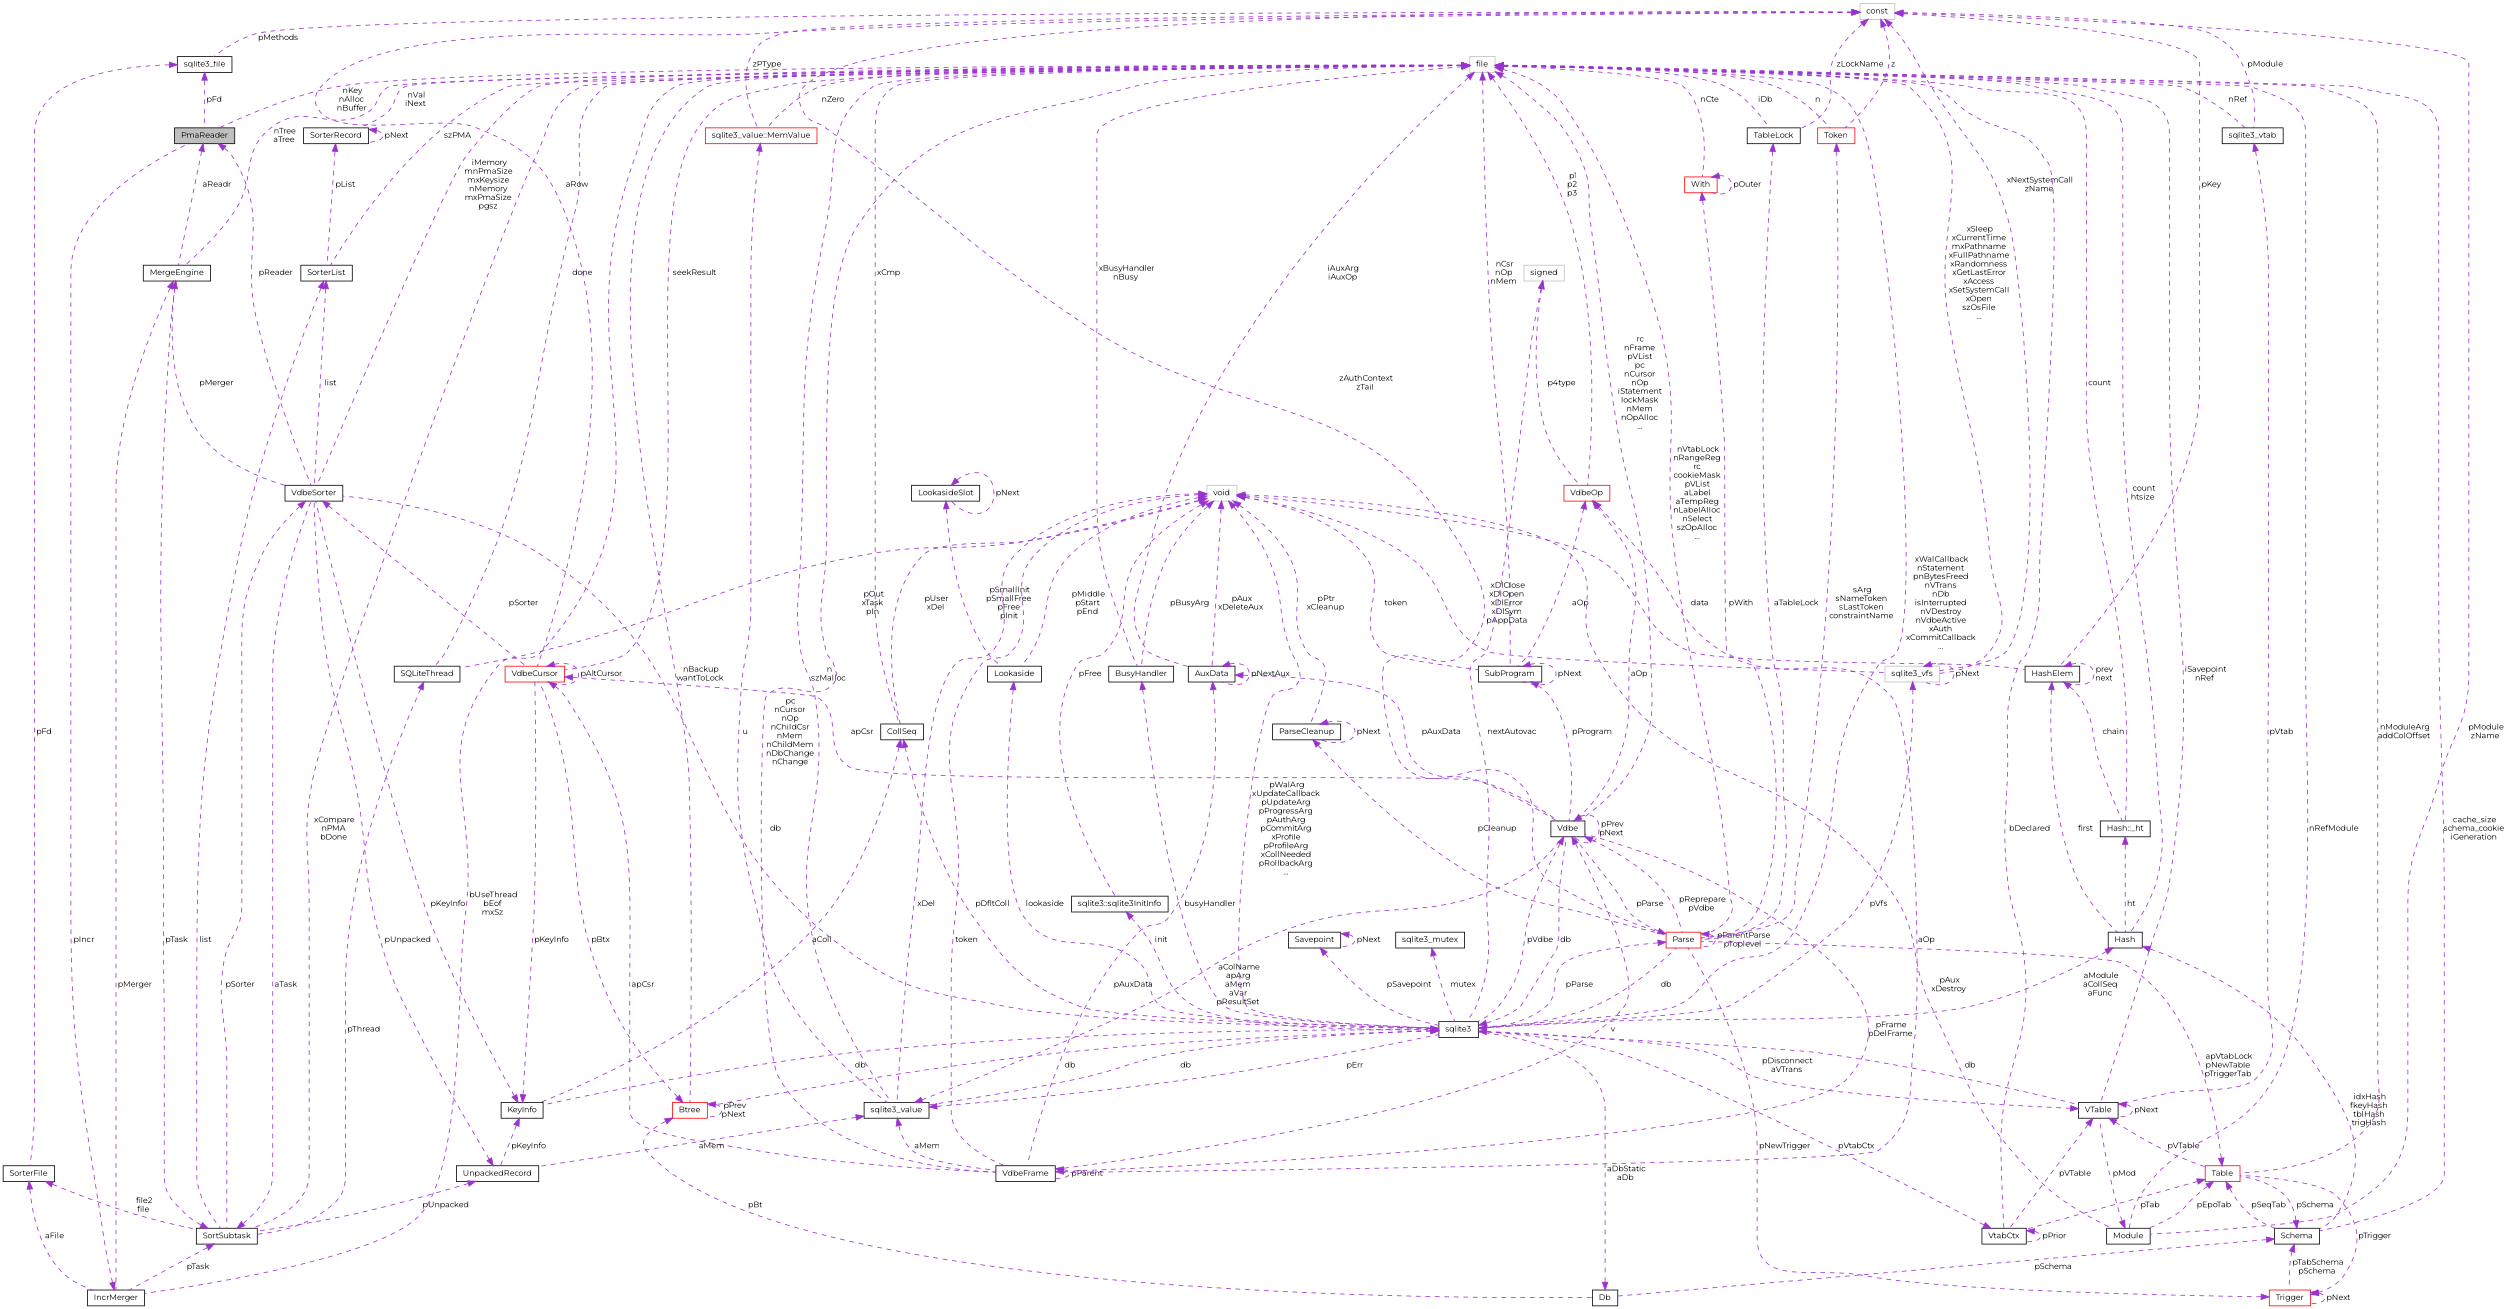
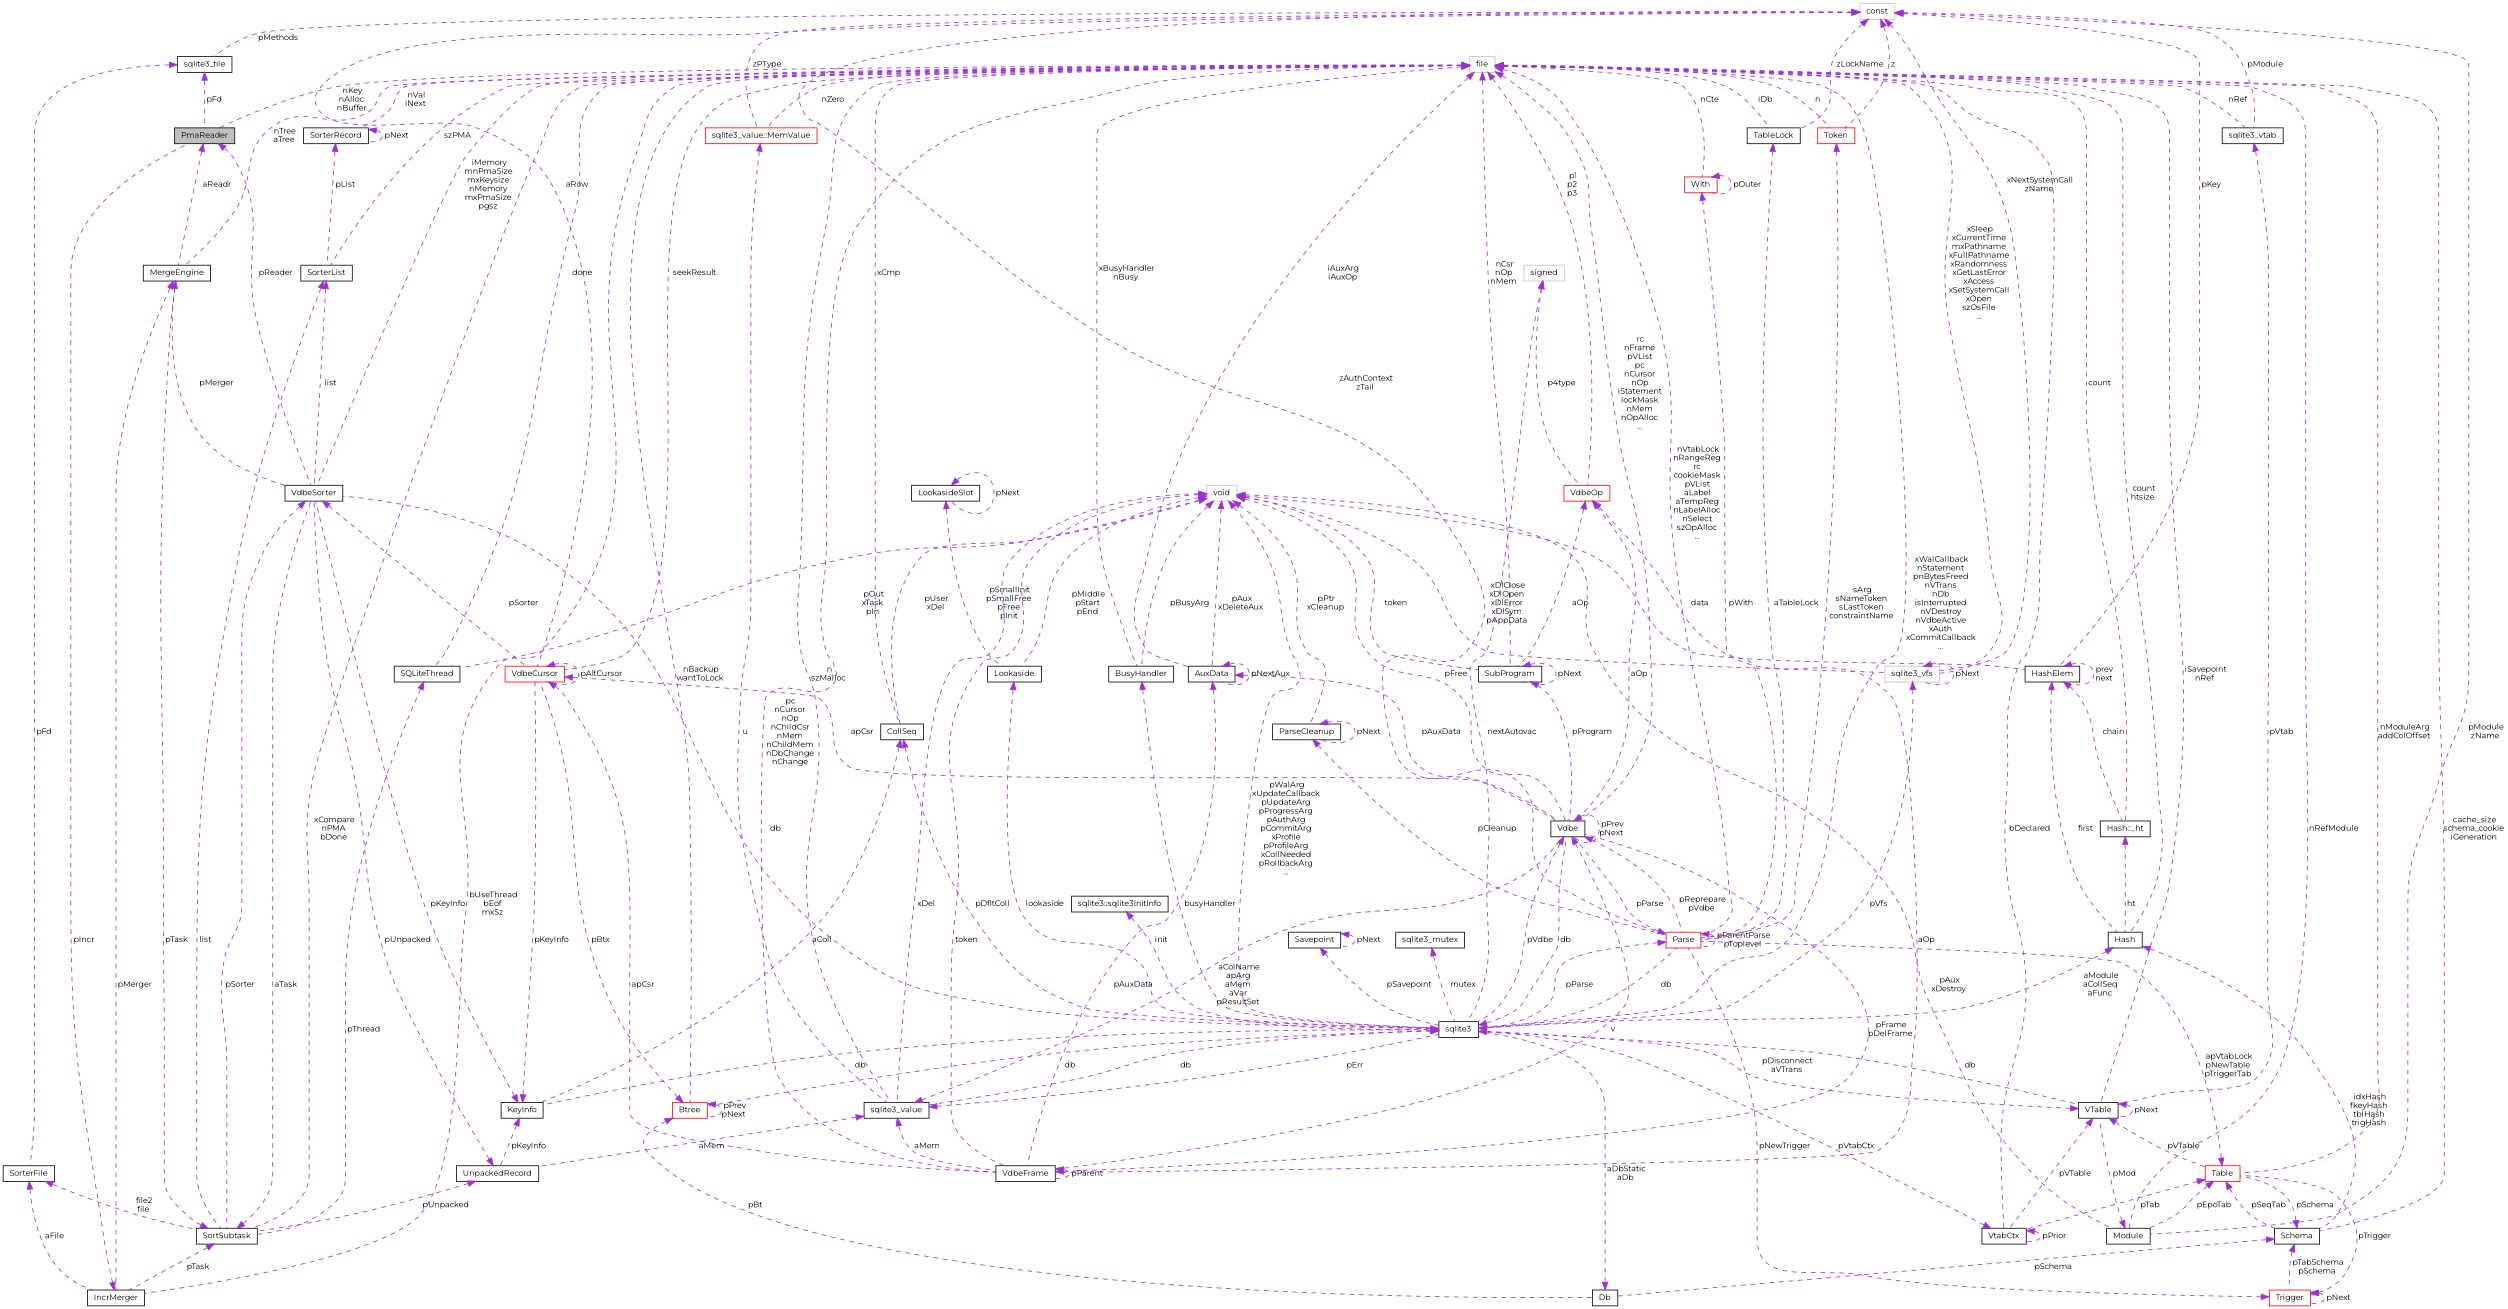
(1072, 679) -> (1397, 671)
